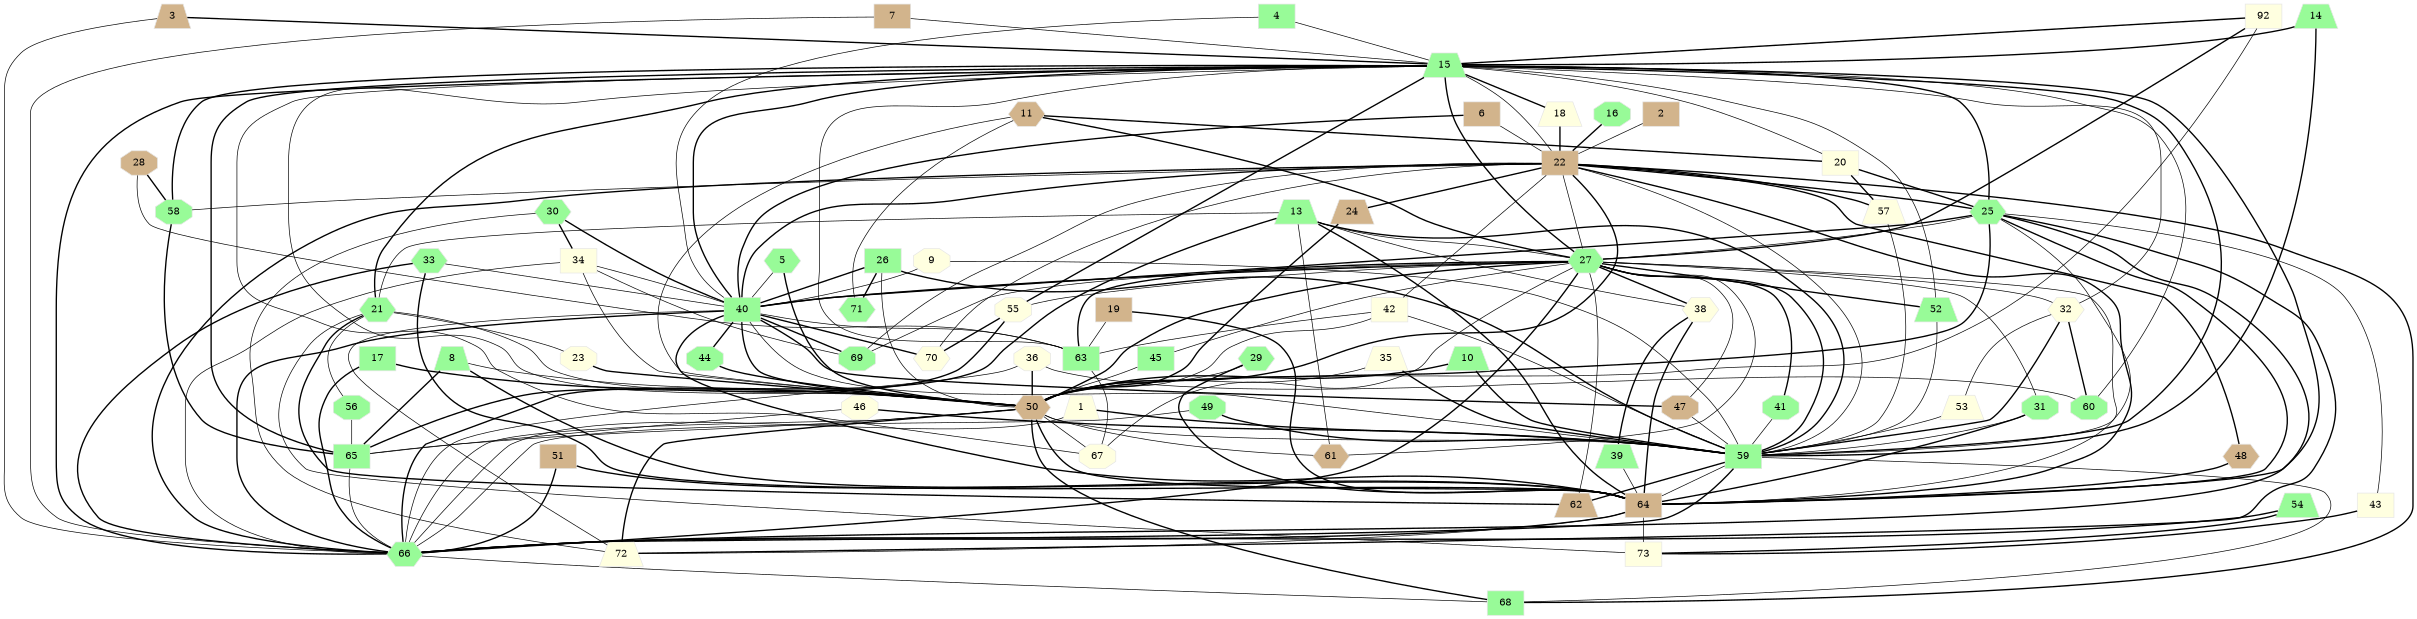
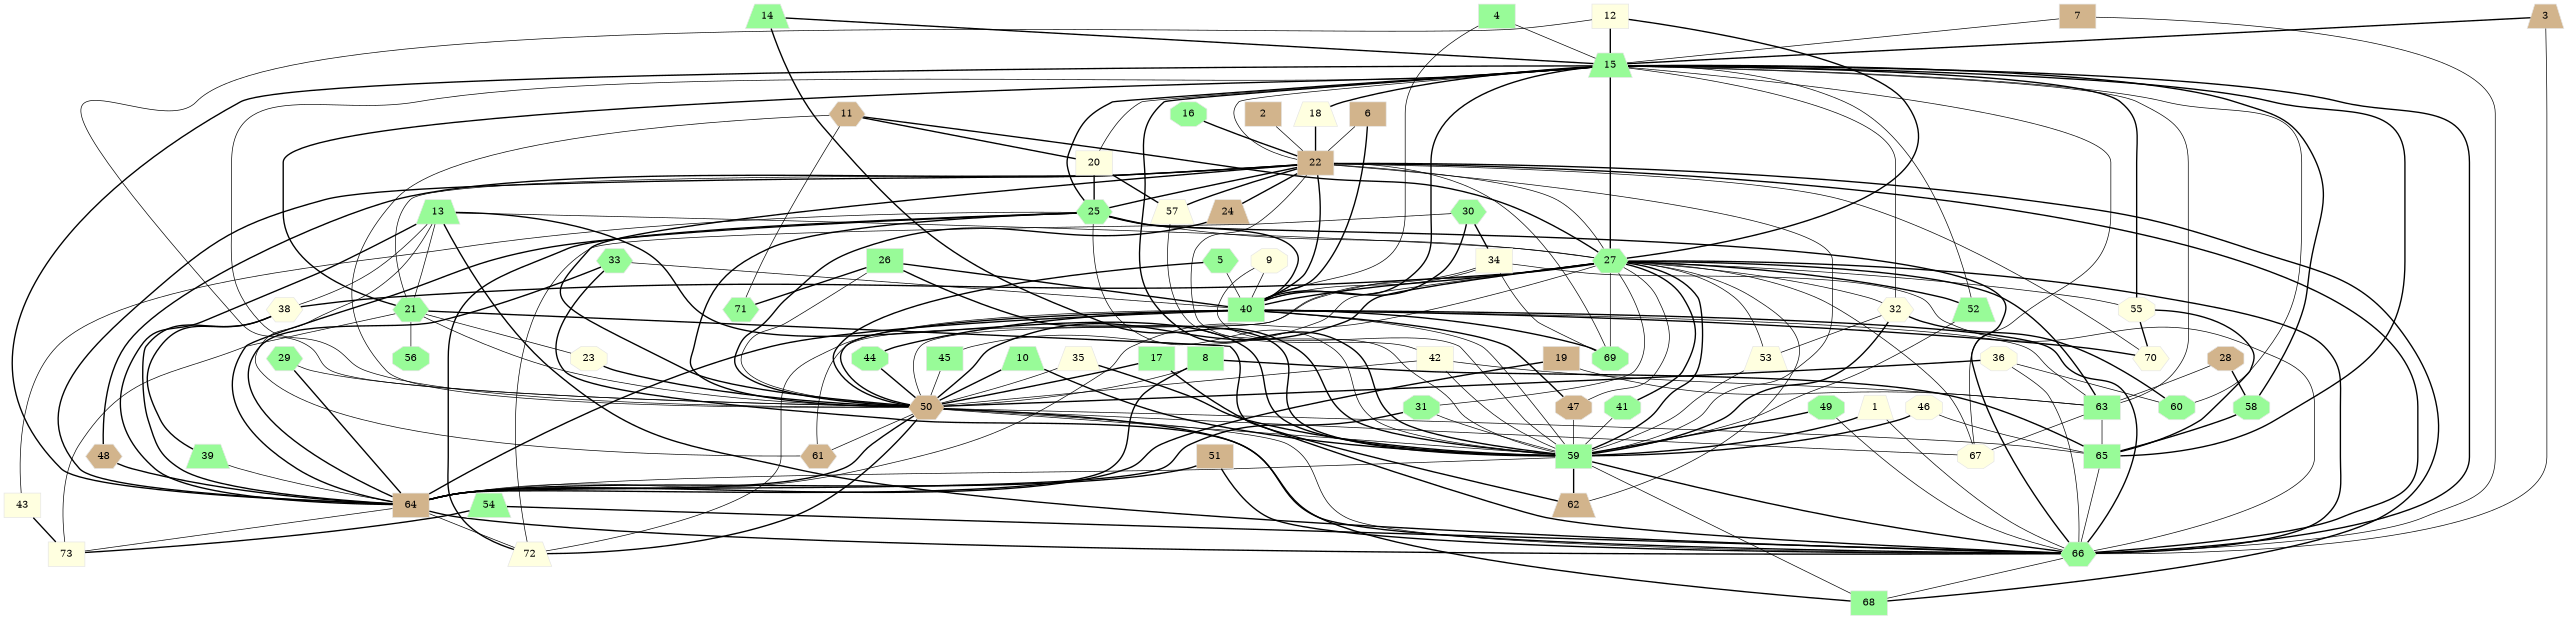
(2264, 16) -> (1610, 16)
(563, 191) -> (802, 177)
none -> (1714, 285)
(452, 359) -> (1206, 359)
(352, 432) -> (2102, 432)
